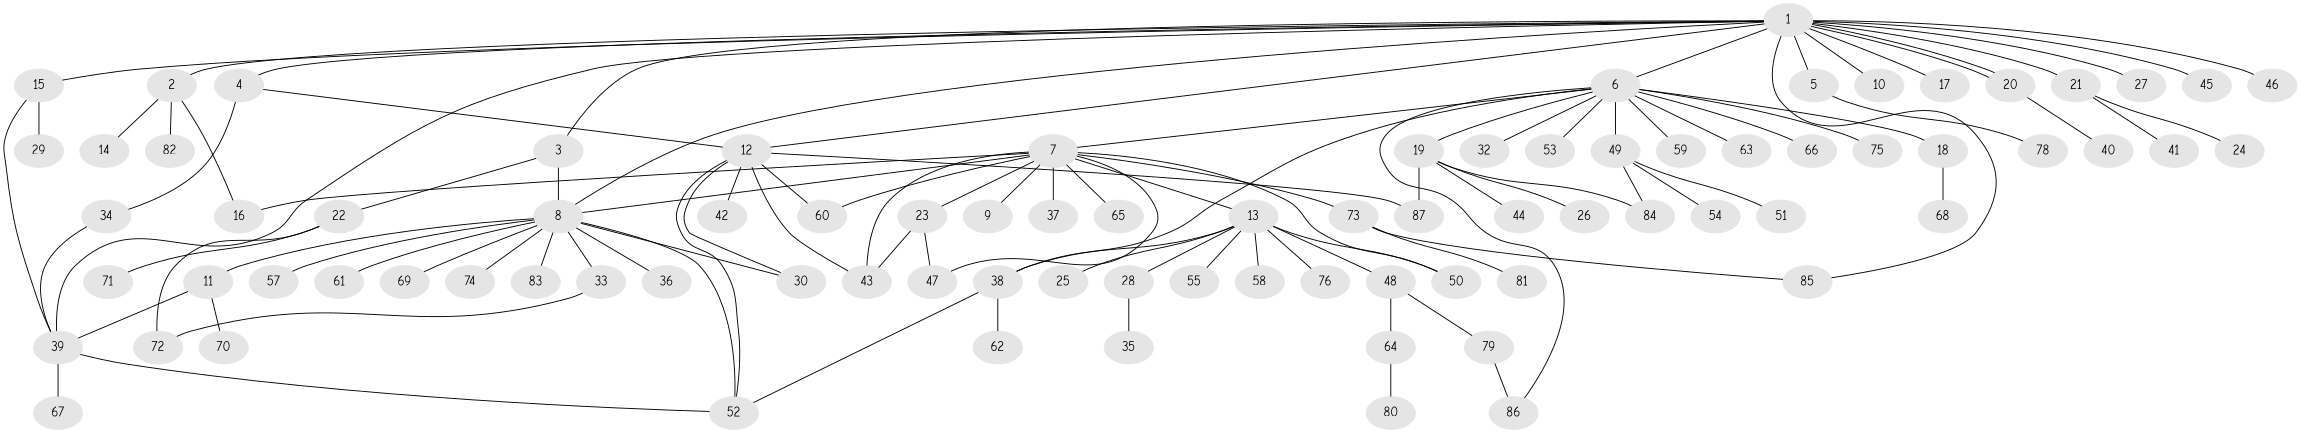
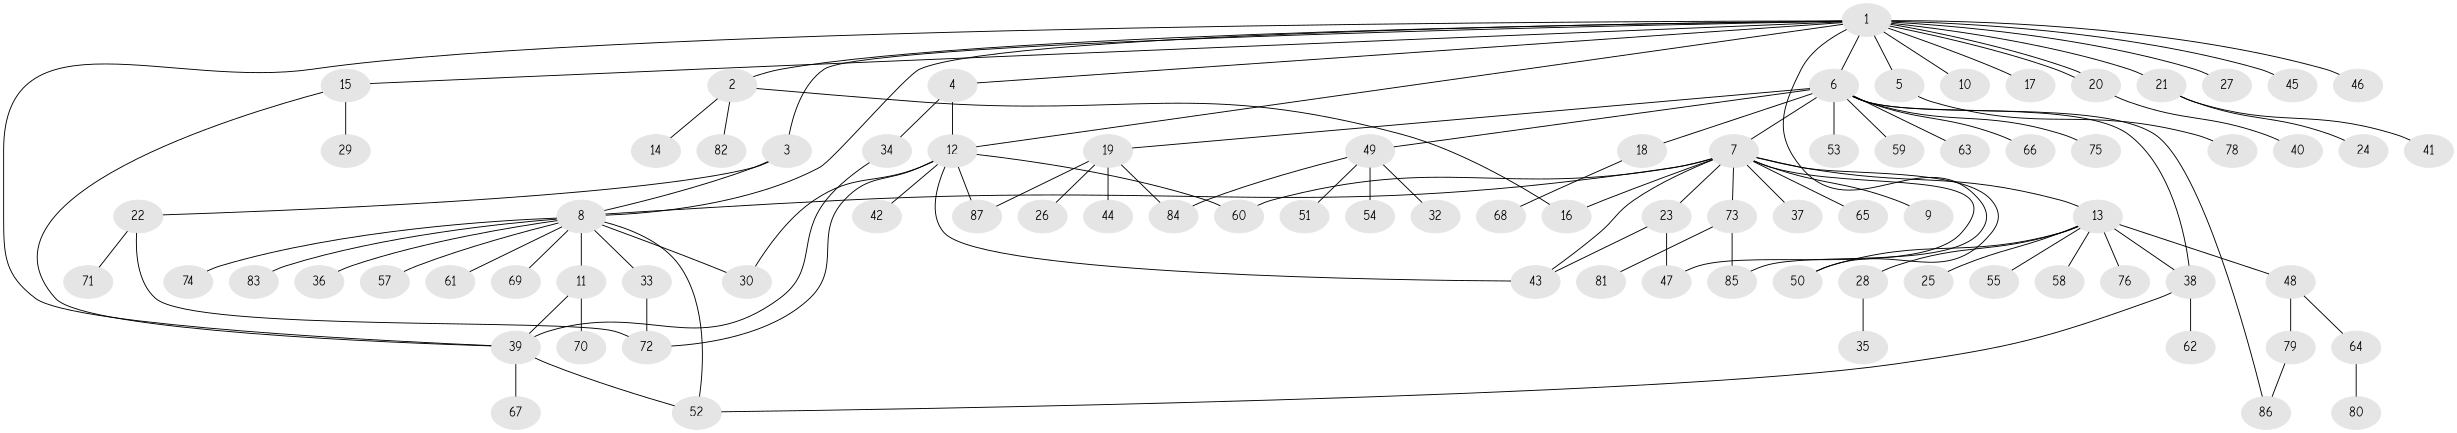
(1550, 118) -> (1404, 185)
(725, 271) -> (825, 275)
